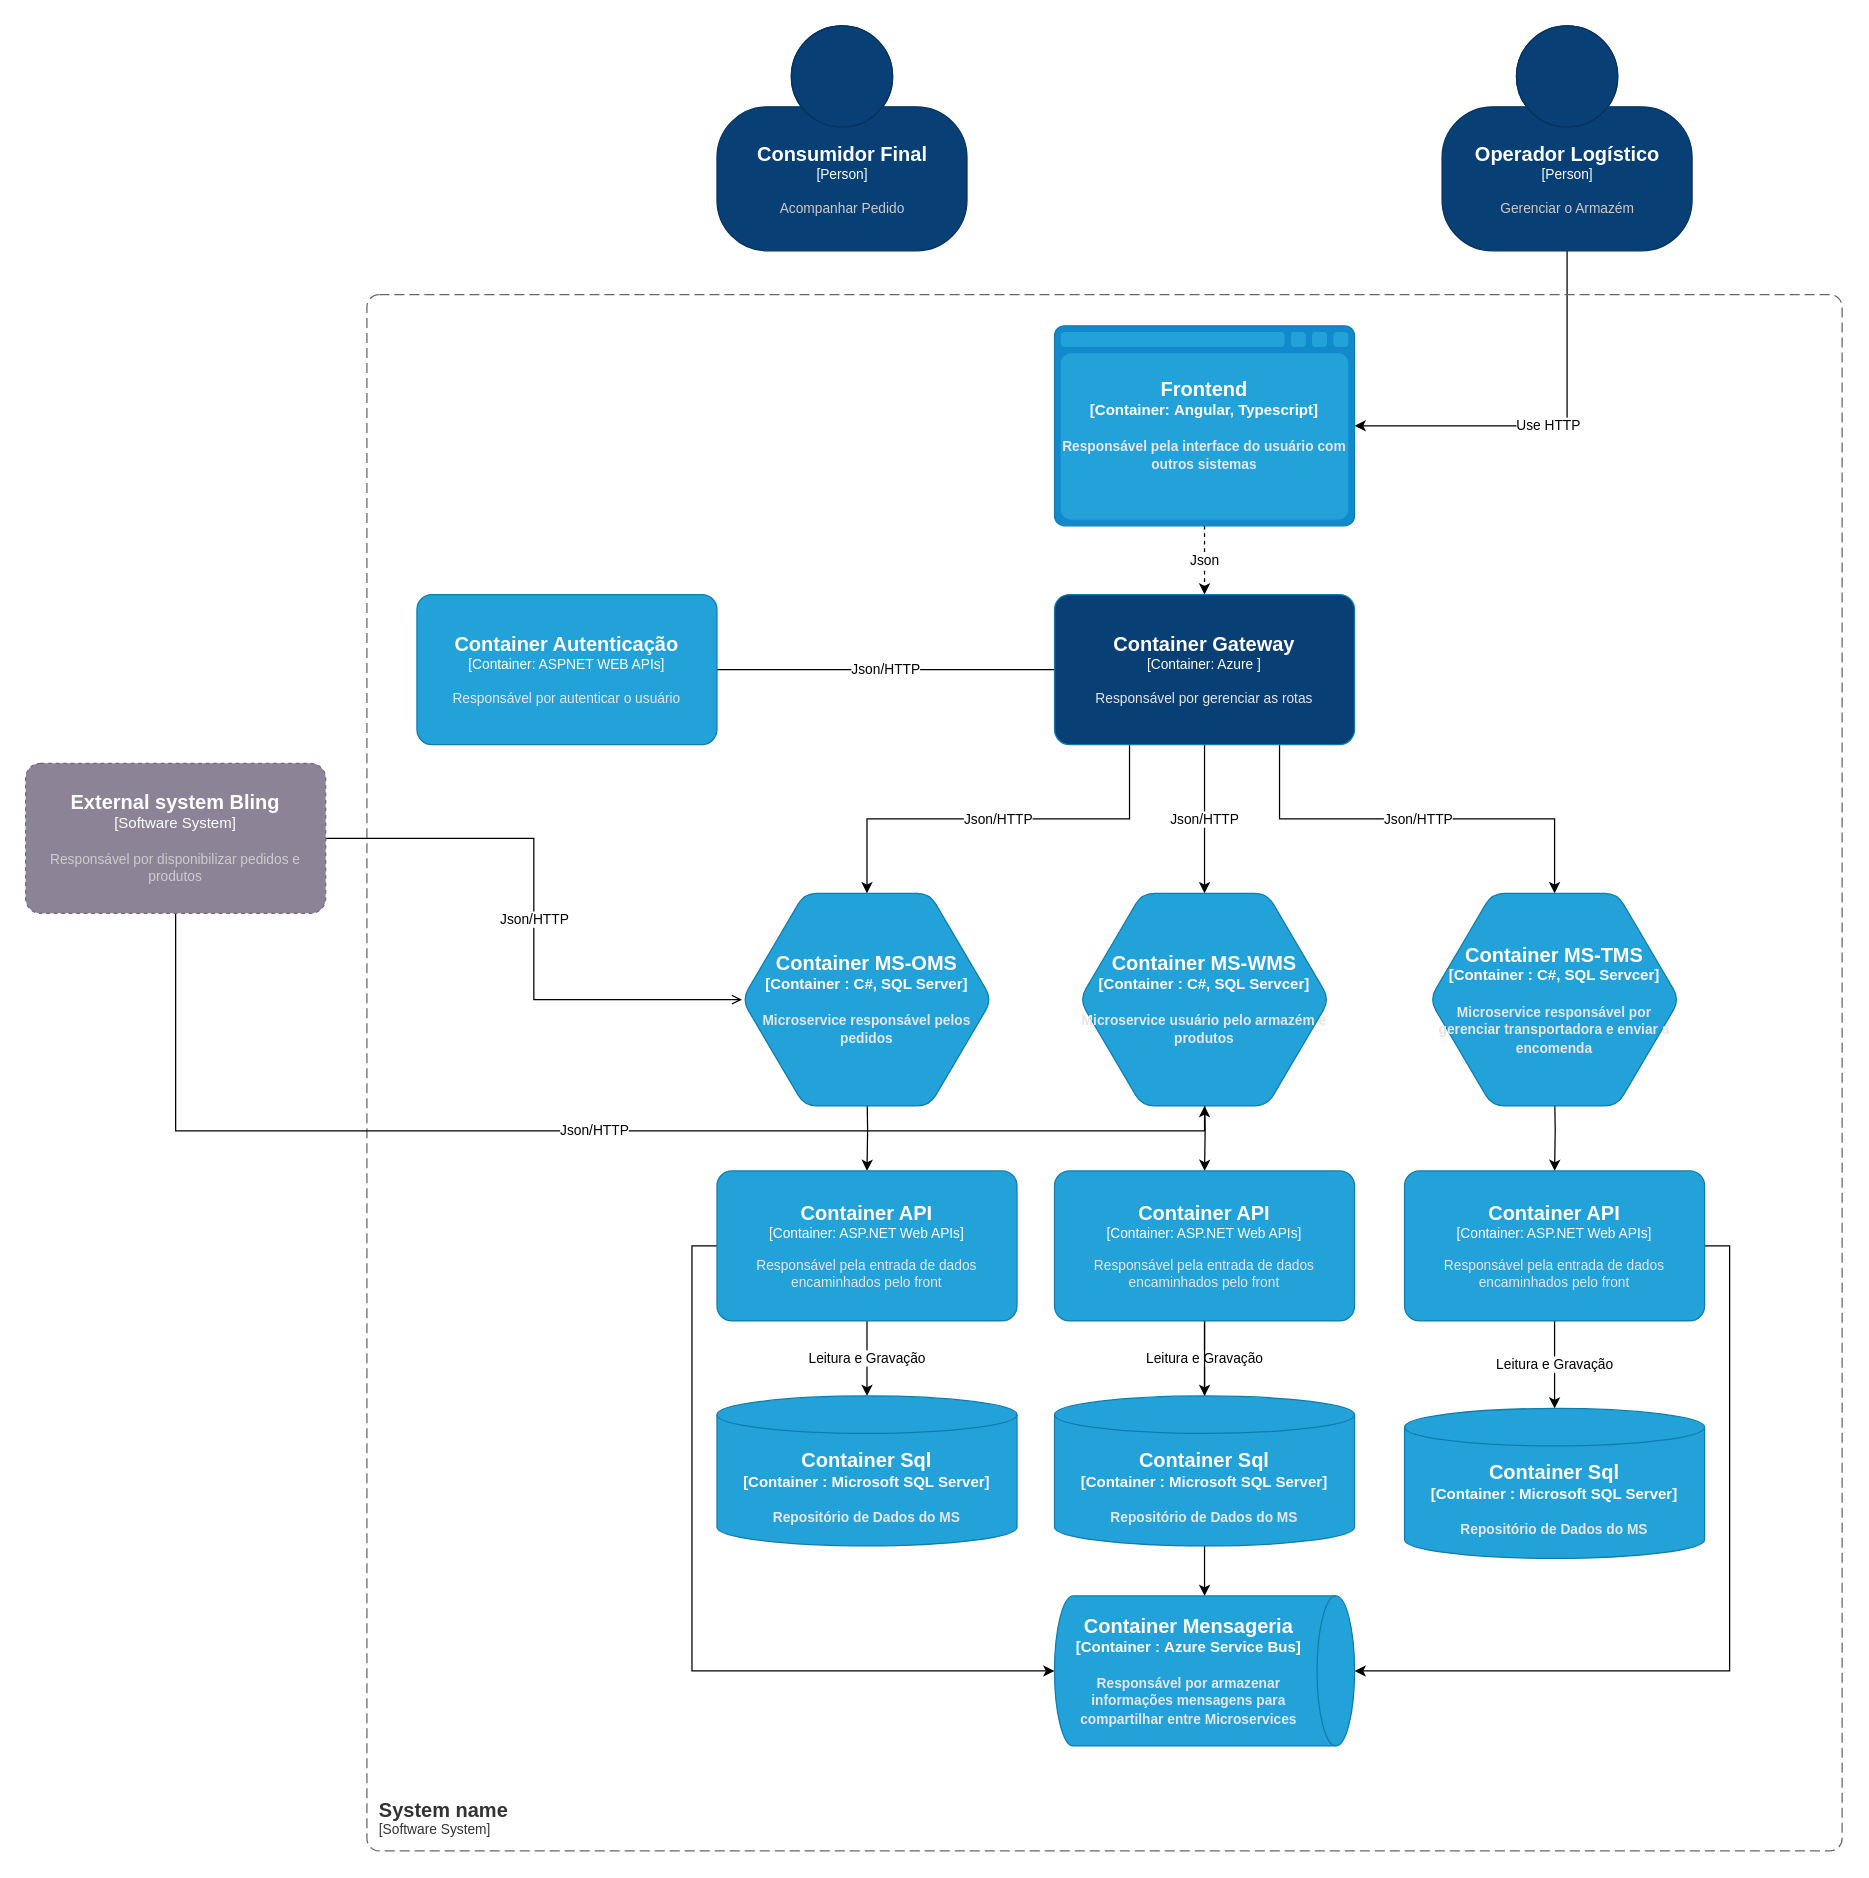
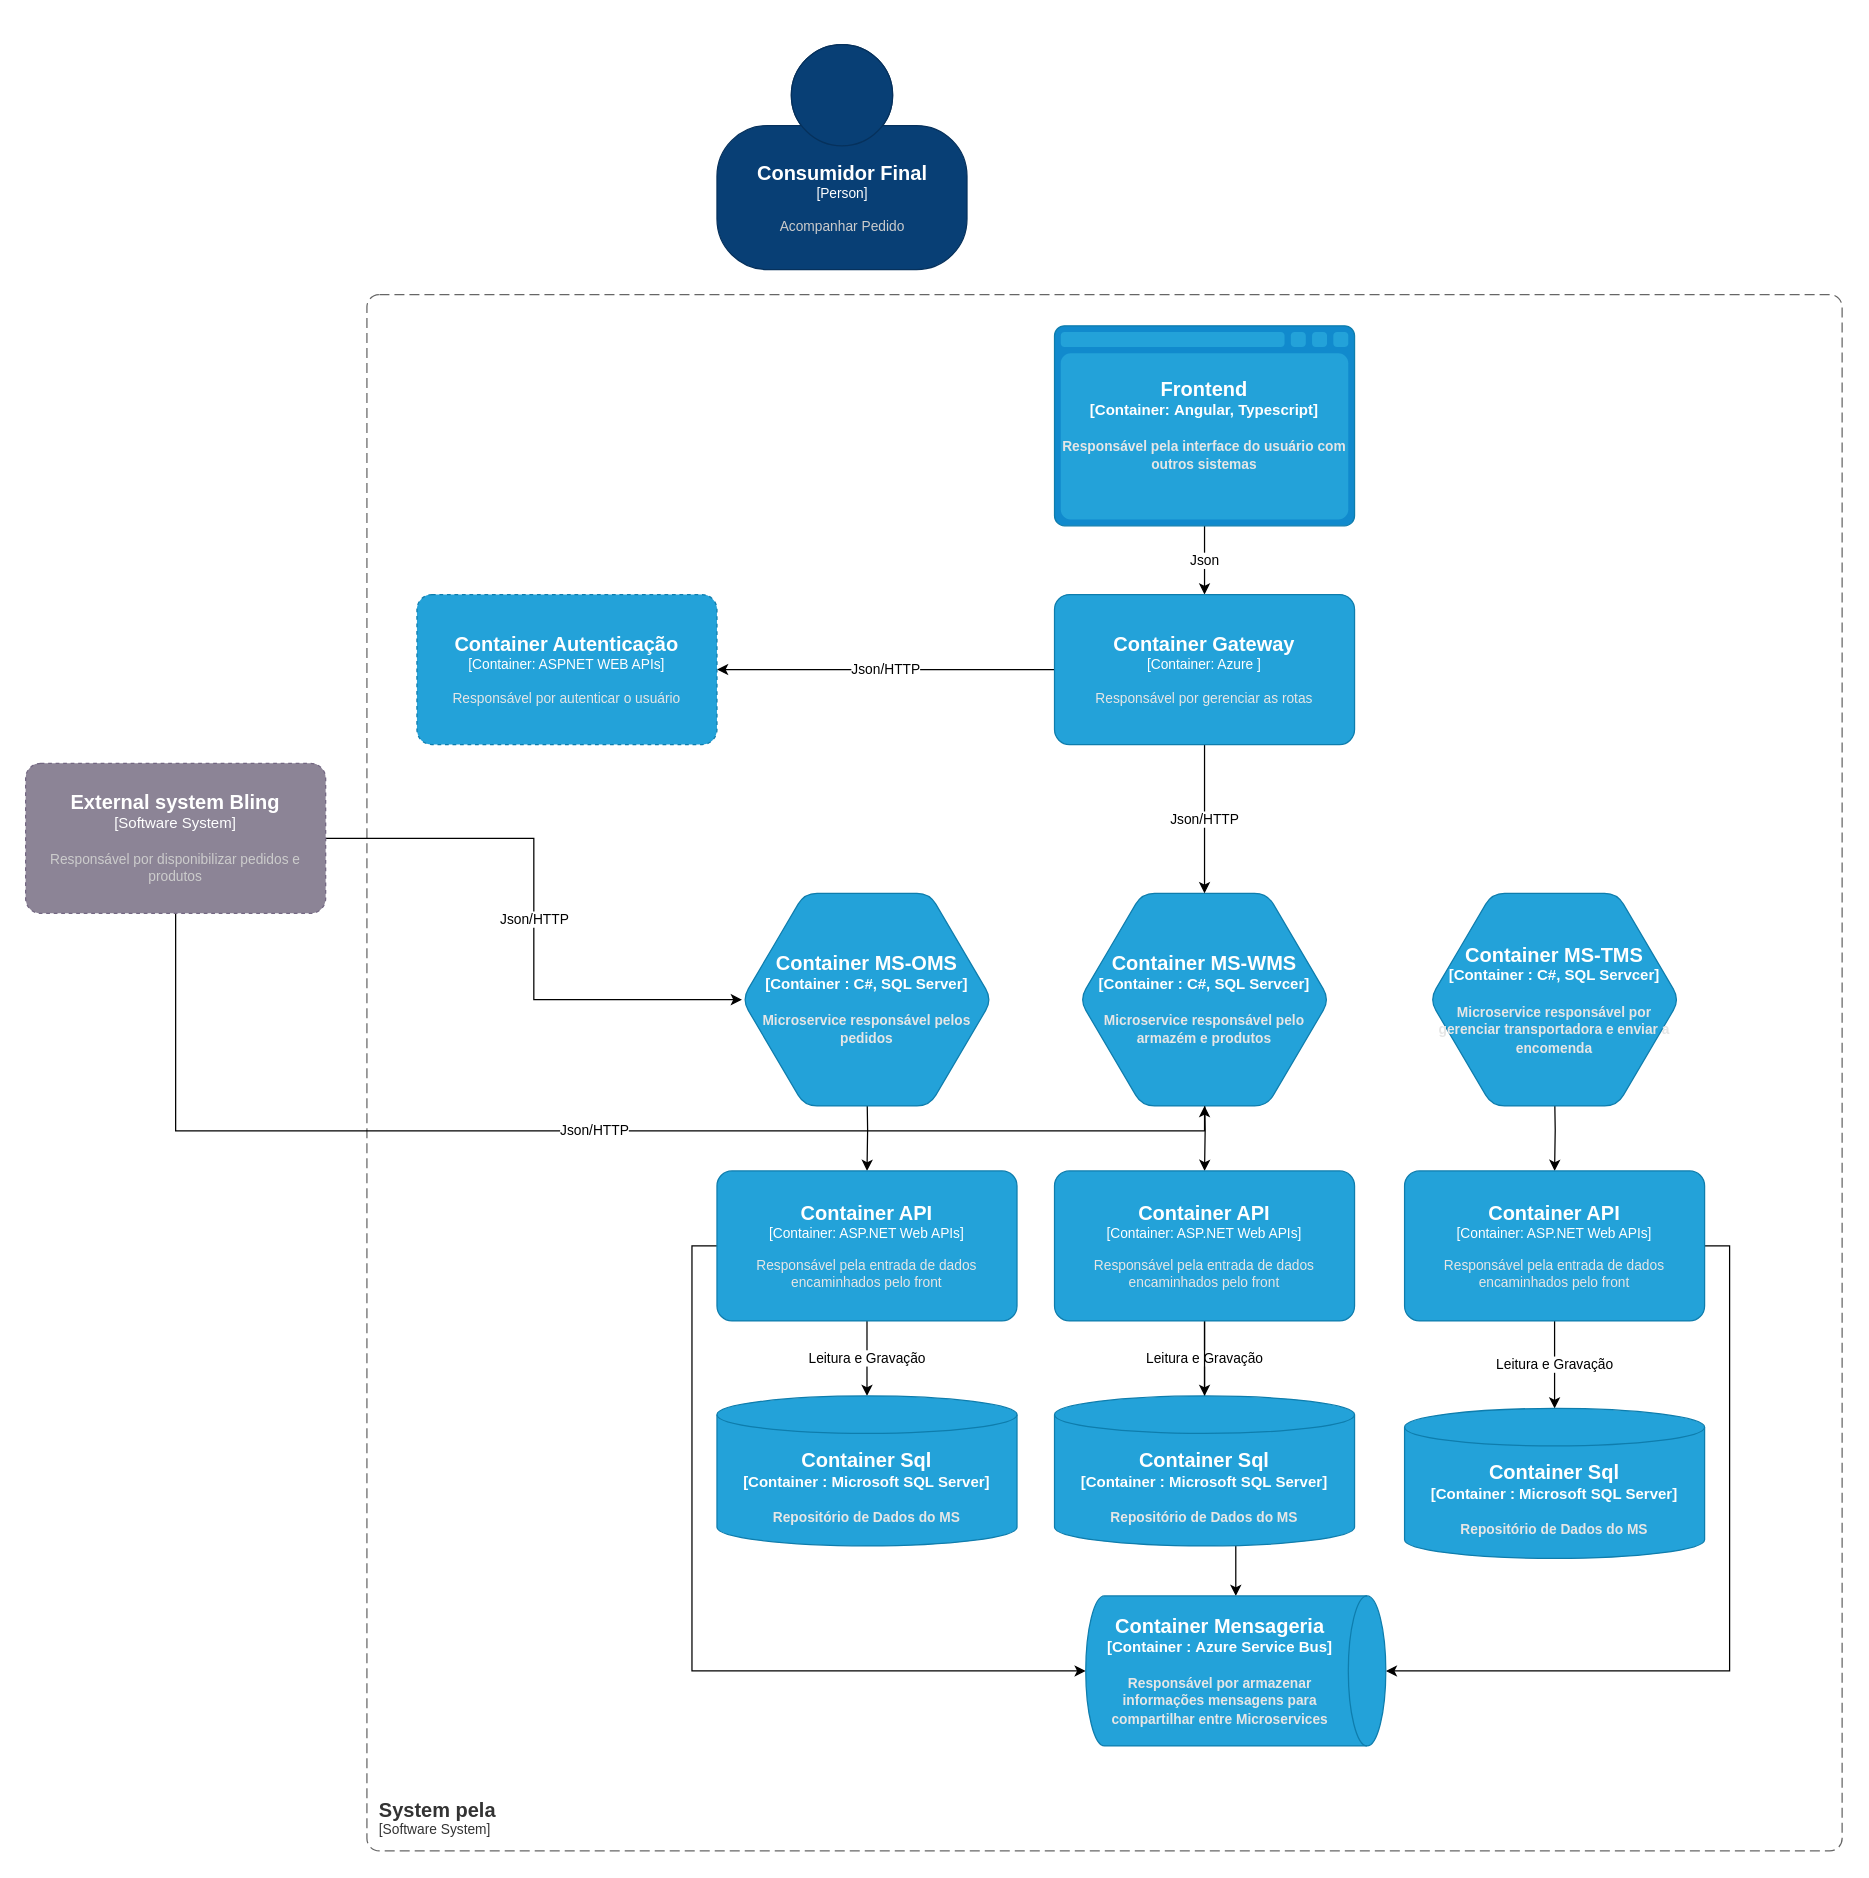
(842, 138) -> (842, 157)
(1567, 138) -> none
(1553, 426) -> none
(1204, 541) -> (1204, 541)
(567, 669) -> (567, 669)
(723, 669) -> (727, 669)
(1204, 669) -> (1204, 669)
(1002, 819) -> none
(1412, 819) -> none
(734, 999) -> (732, 999)
(1204, 999) -> (1204, 999)
(1204, 1671) -> (1236, 1671)
(443, 1820) -> (443, 1820)
